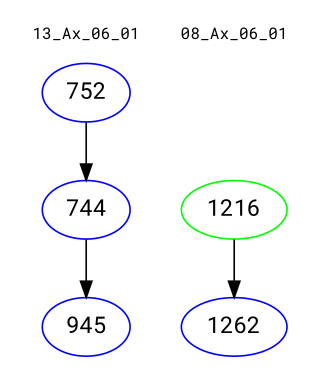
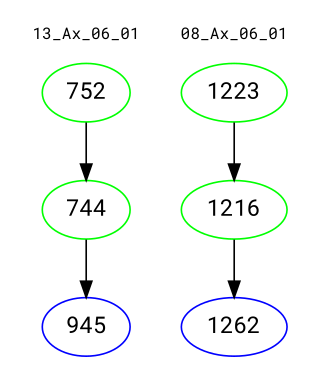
(86, 93) -> (86, 93)
none -> (234, 93)
(86, 210) -> (86, 210)
